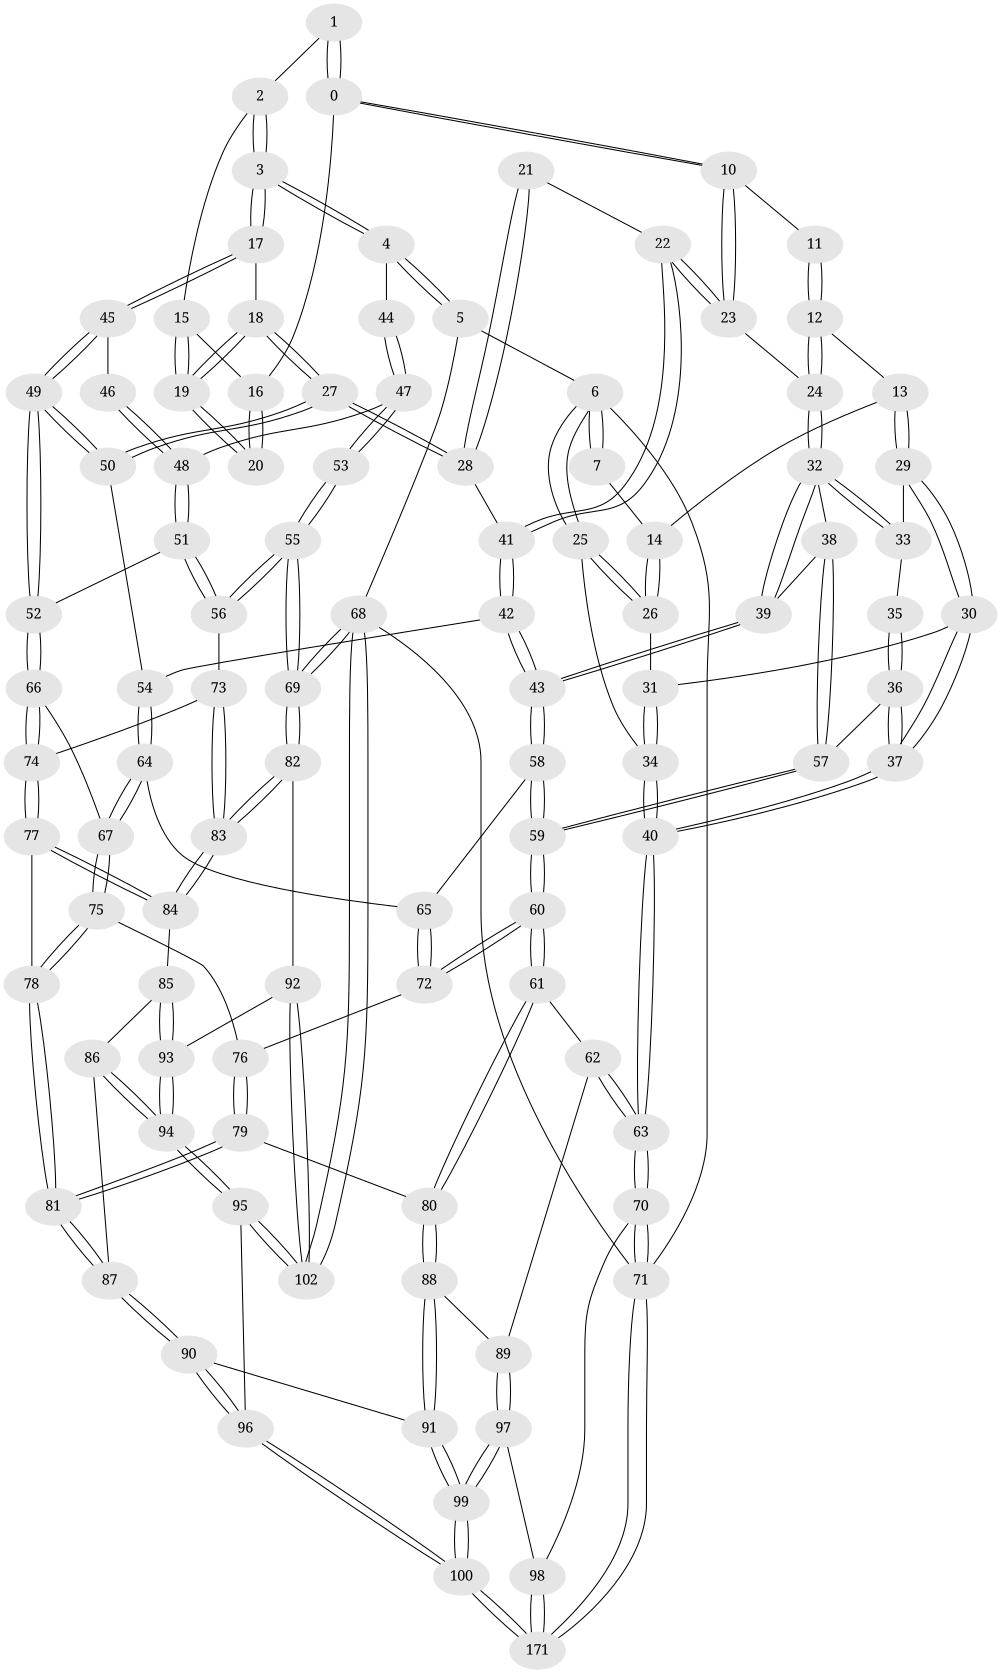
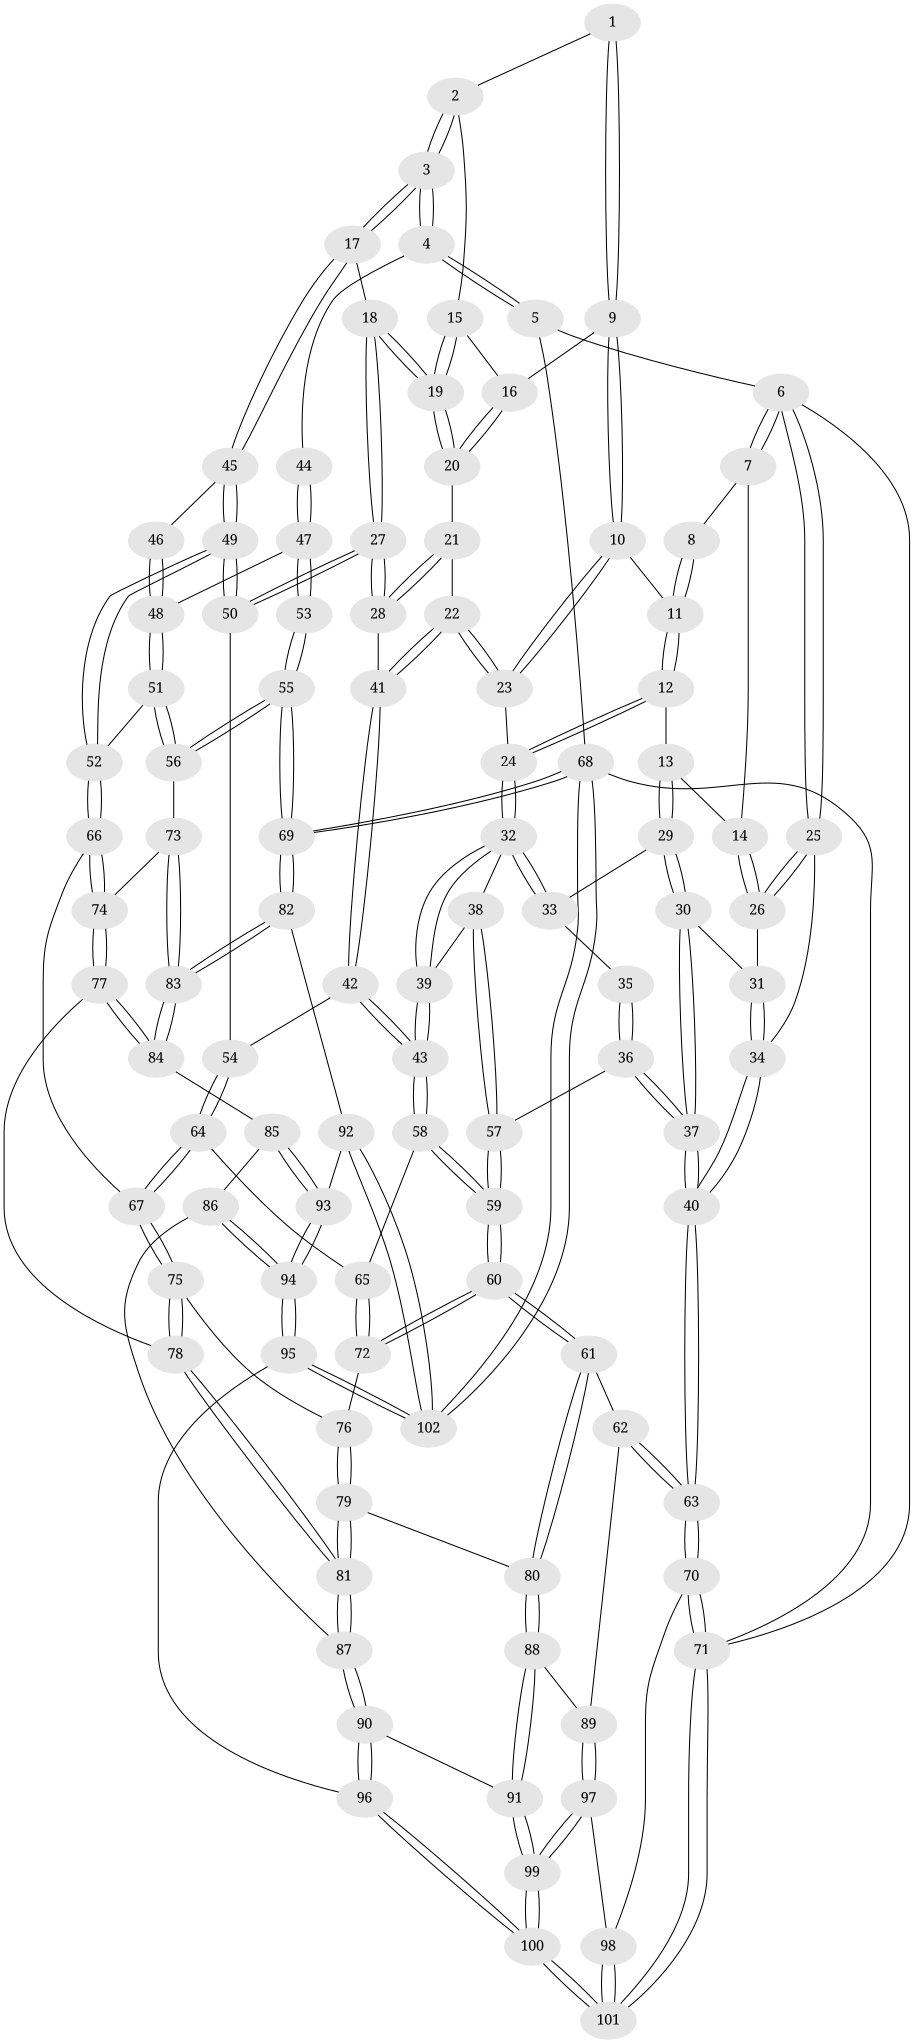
(334, 97) -> (613, 319)
none -> (452, 504)
none -> (692, 541)
(538, 1651) -> (608, 2021)
